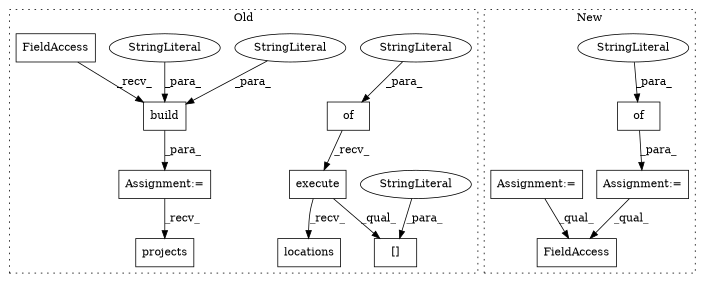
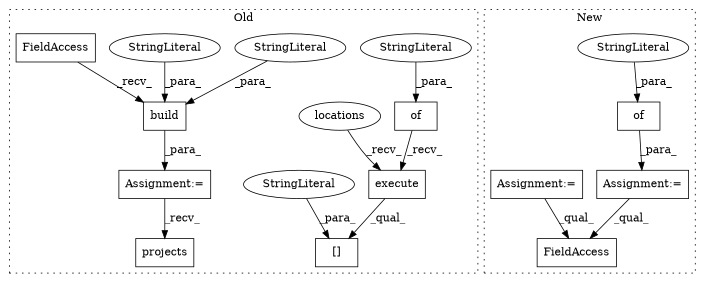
(310, 214) -> (360, 148)
(309, 253) -> (340, 116)
